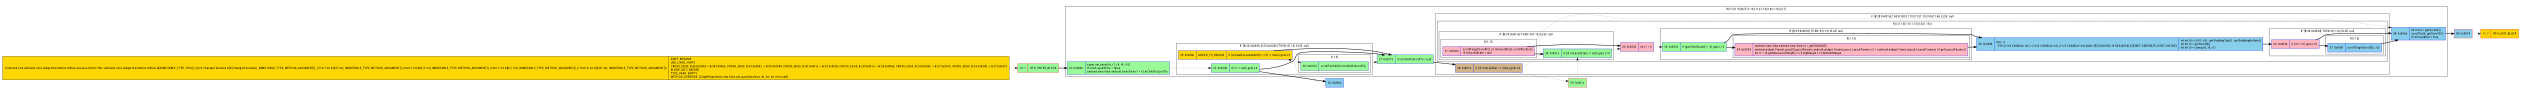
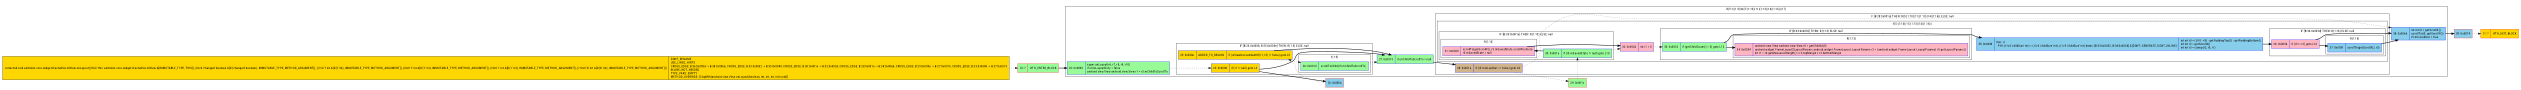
(1971, 47) -> none
(1538, 54) -> (1539, 51)
(1235, 68) -> (1235, 68)
(1335, 83) -> (1335, 83)
